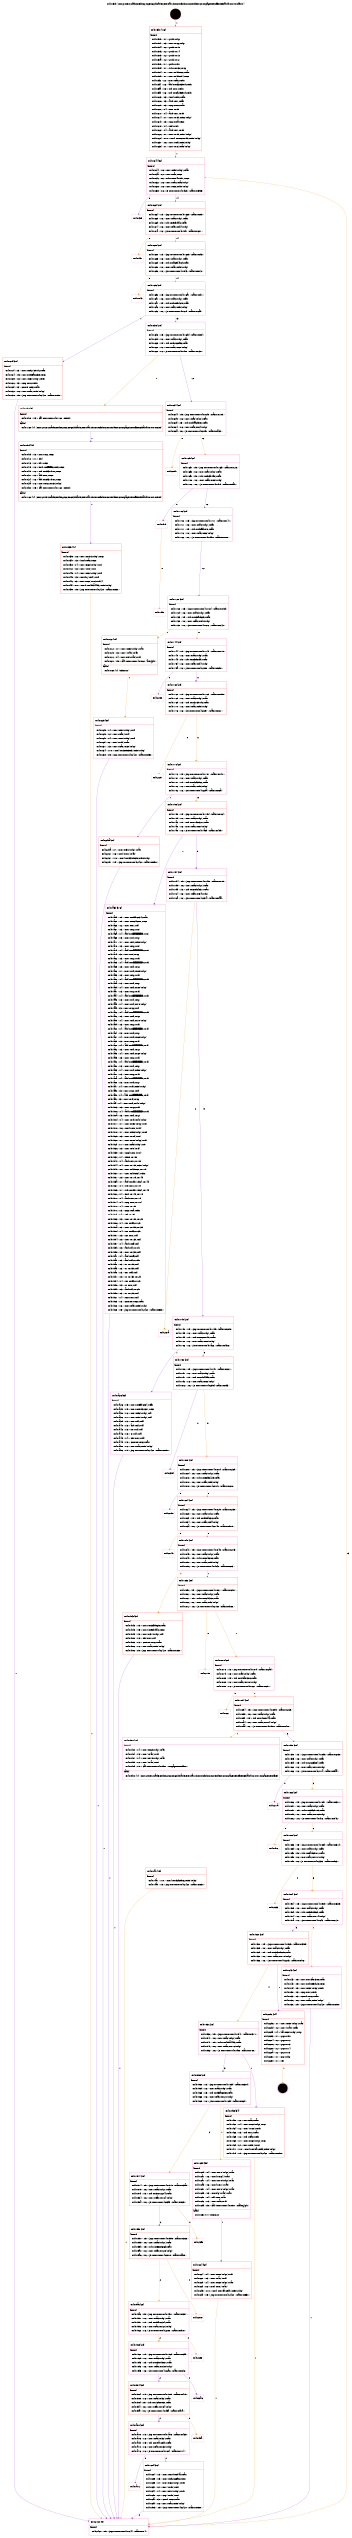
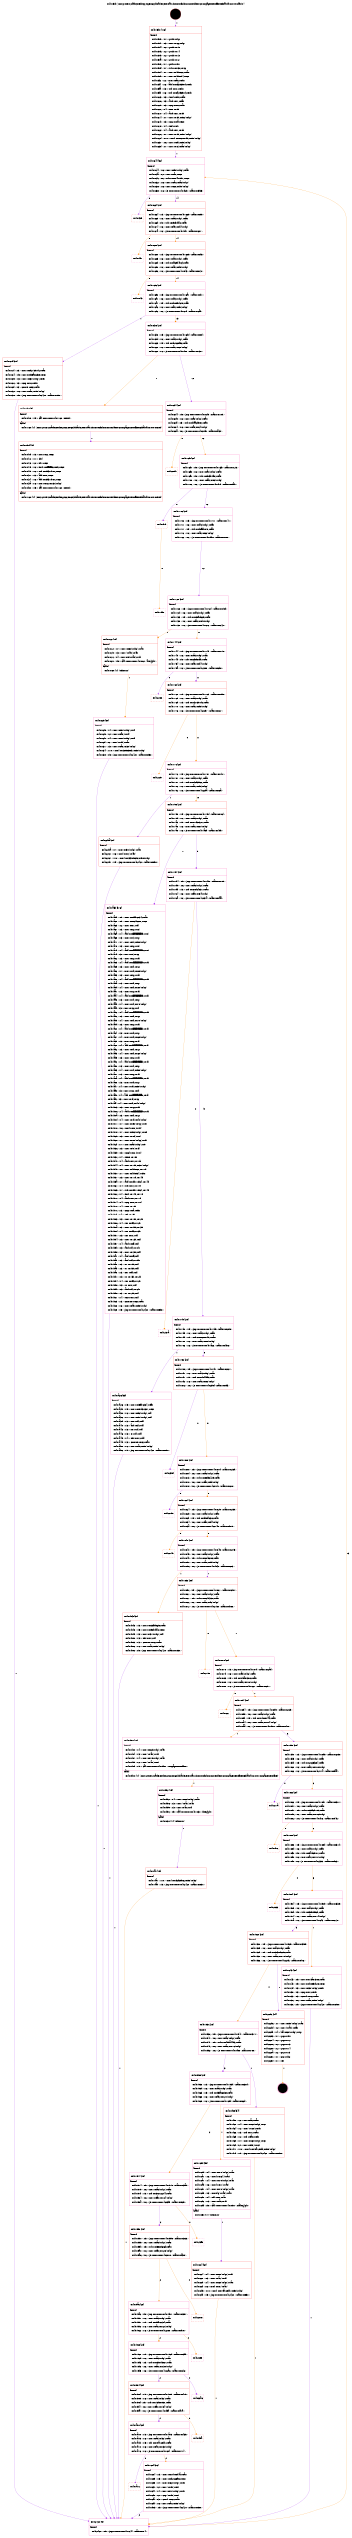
(91, 569) -> none
none -> (185, 1806)
